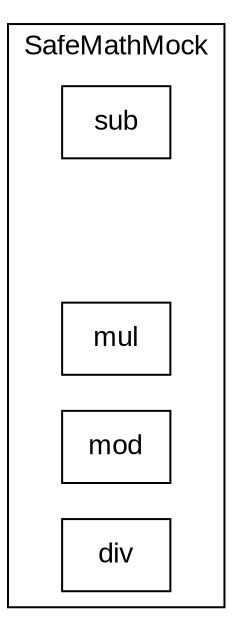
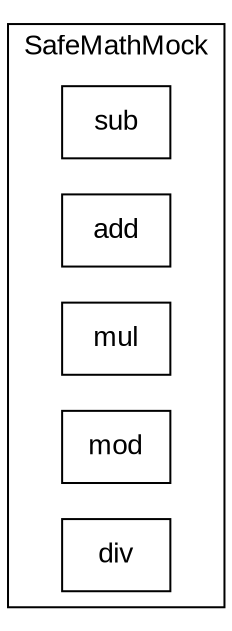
none -> (116, 230)
